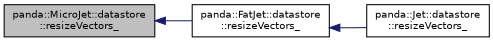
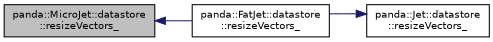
(353, 28) -> (343, 14)
